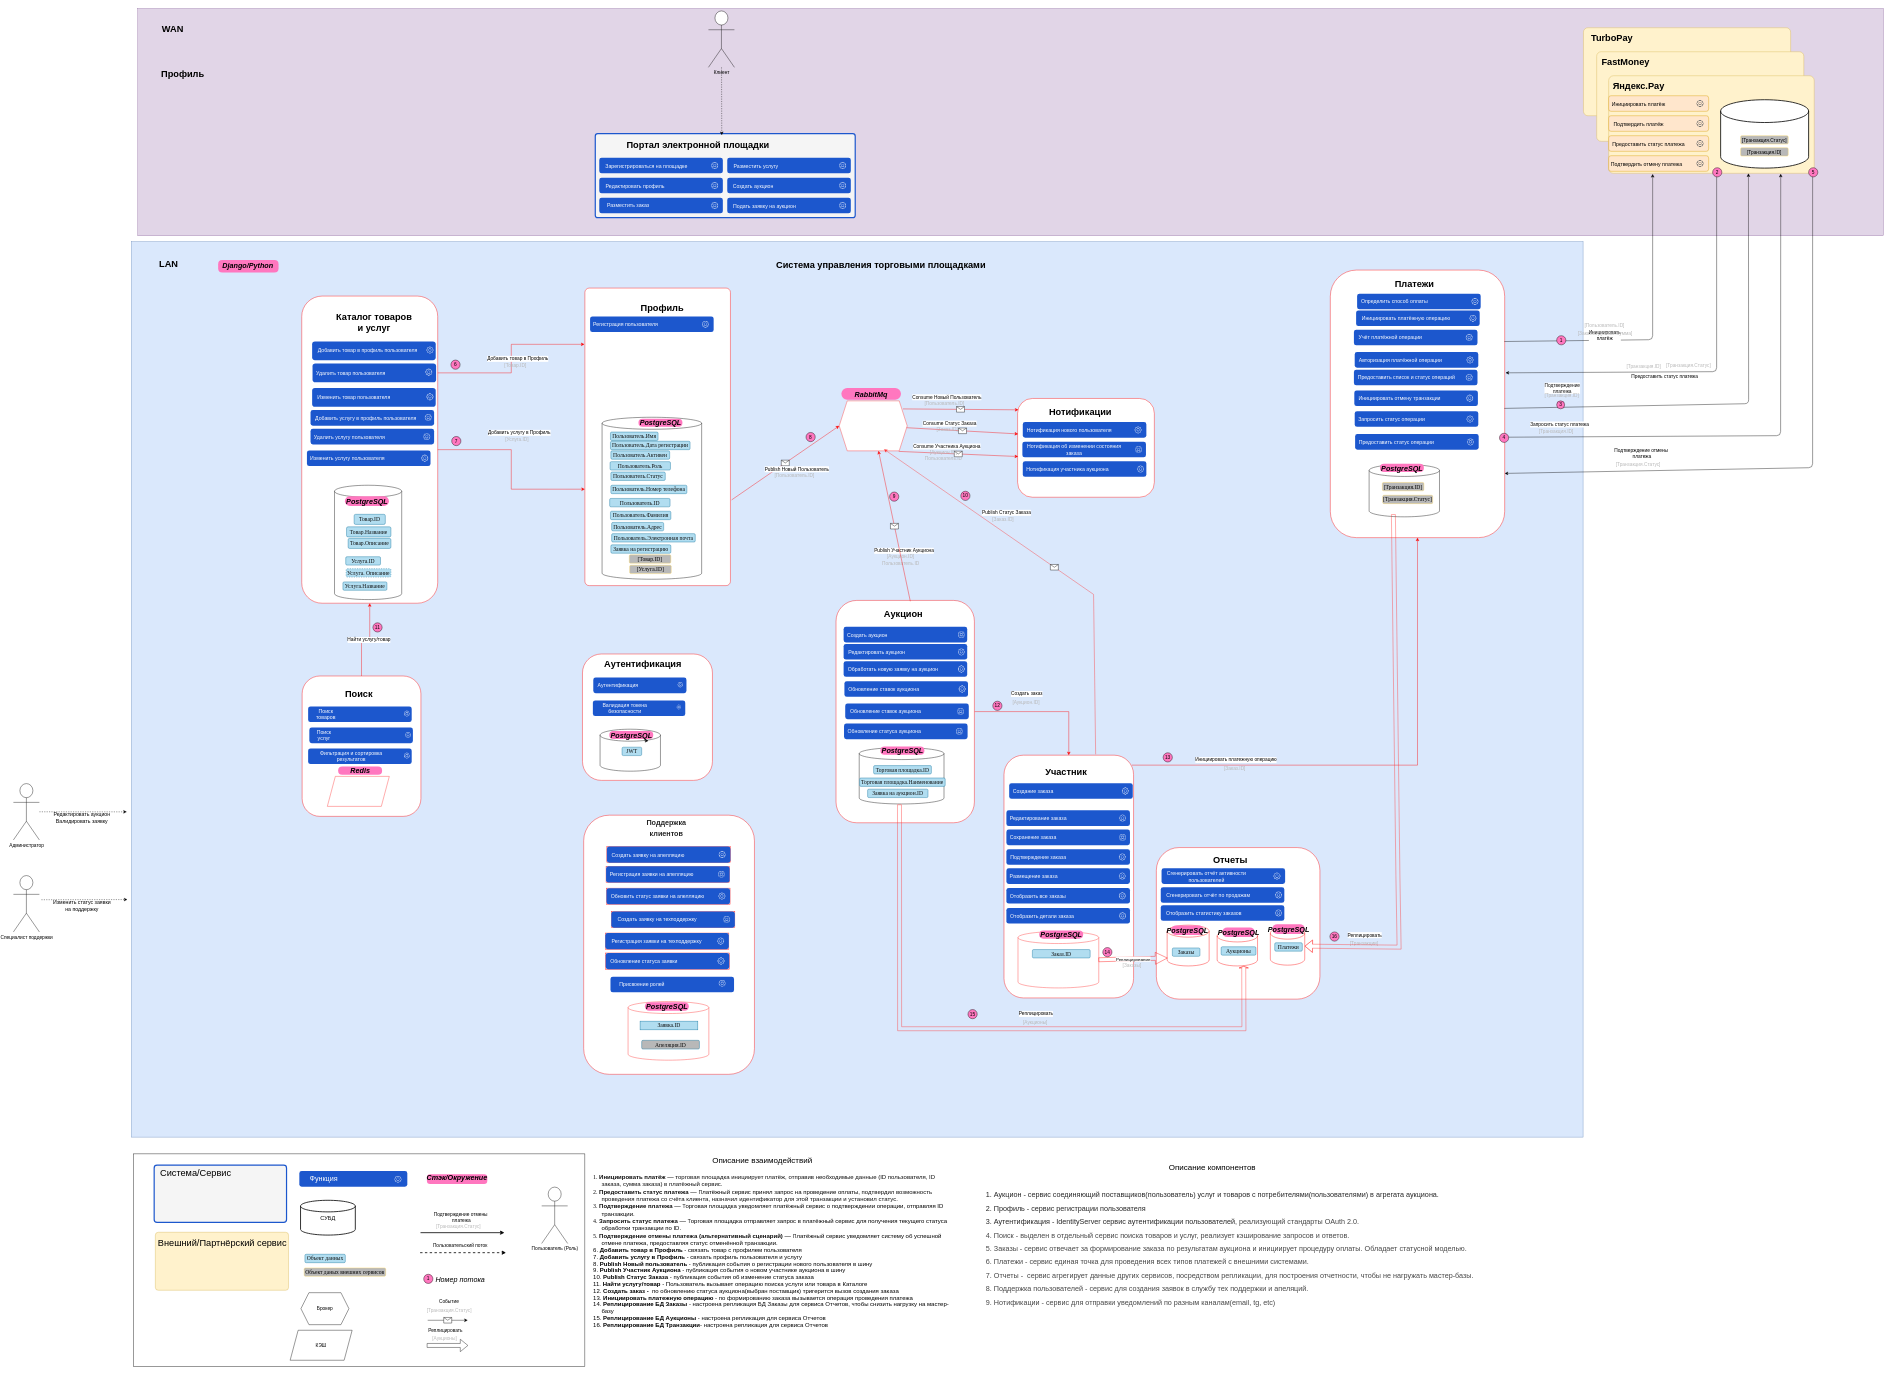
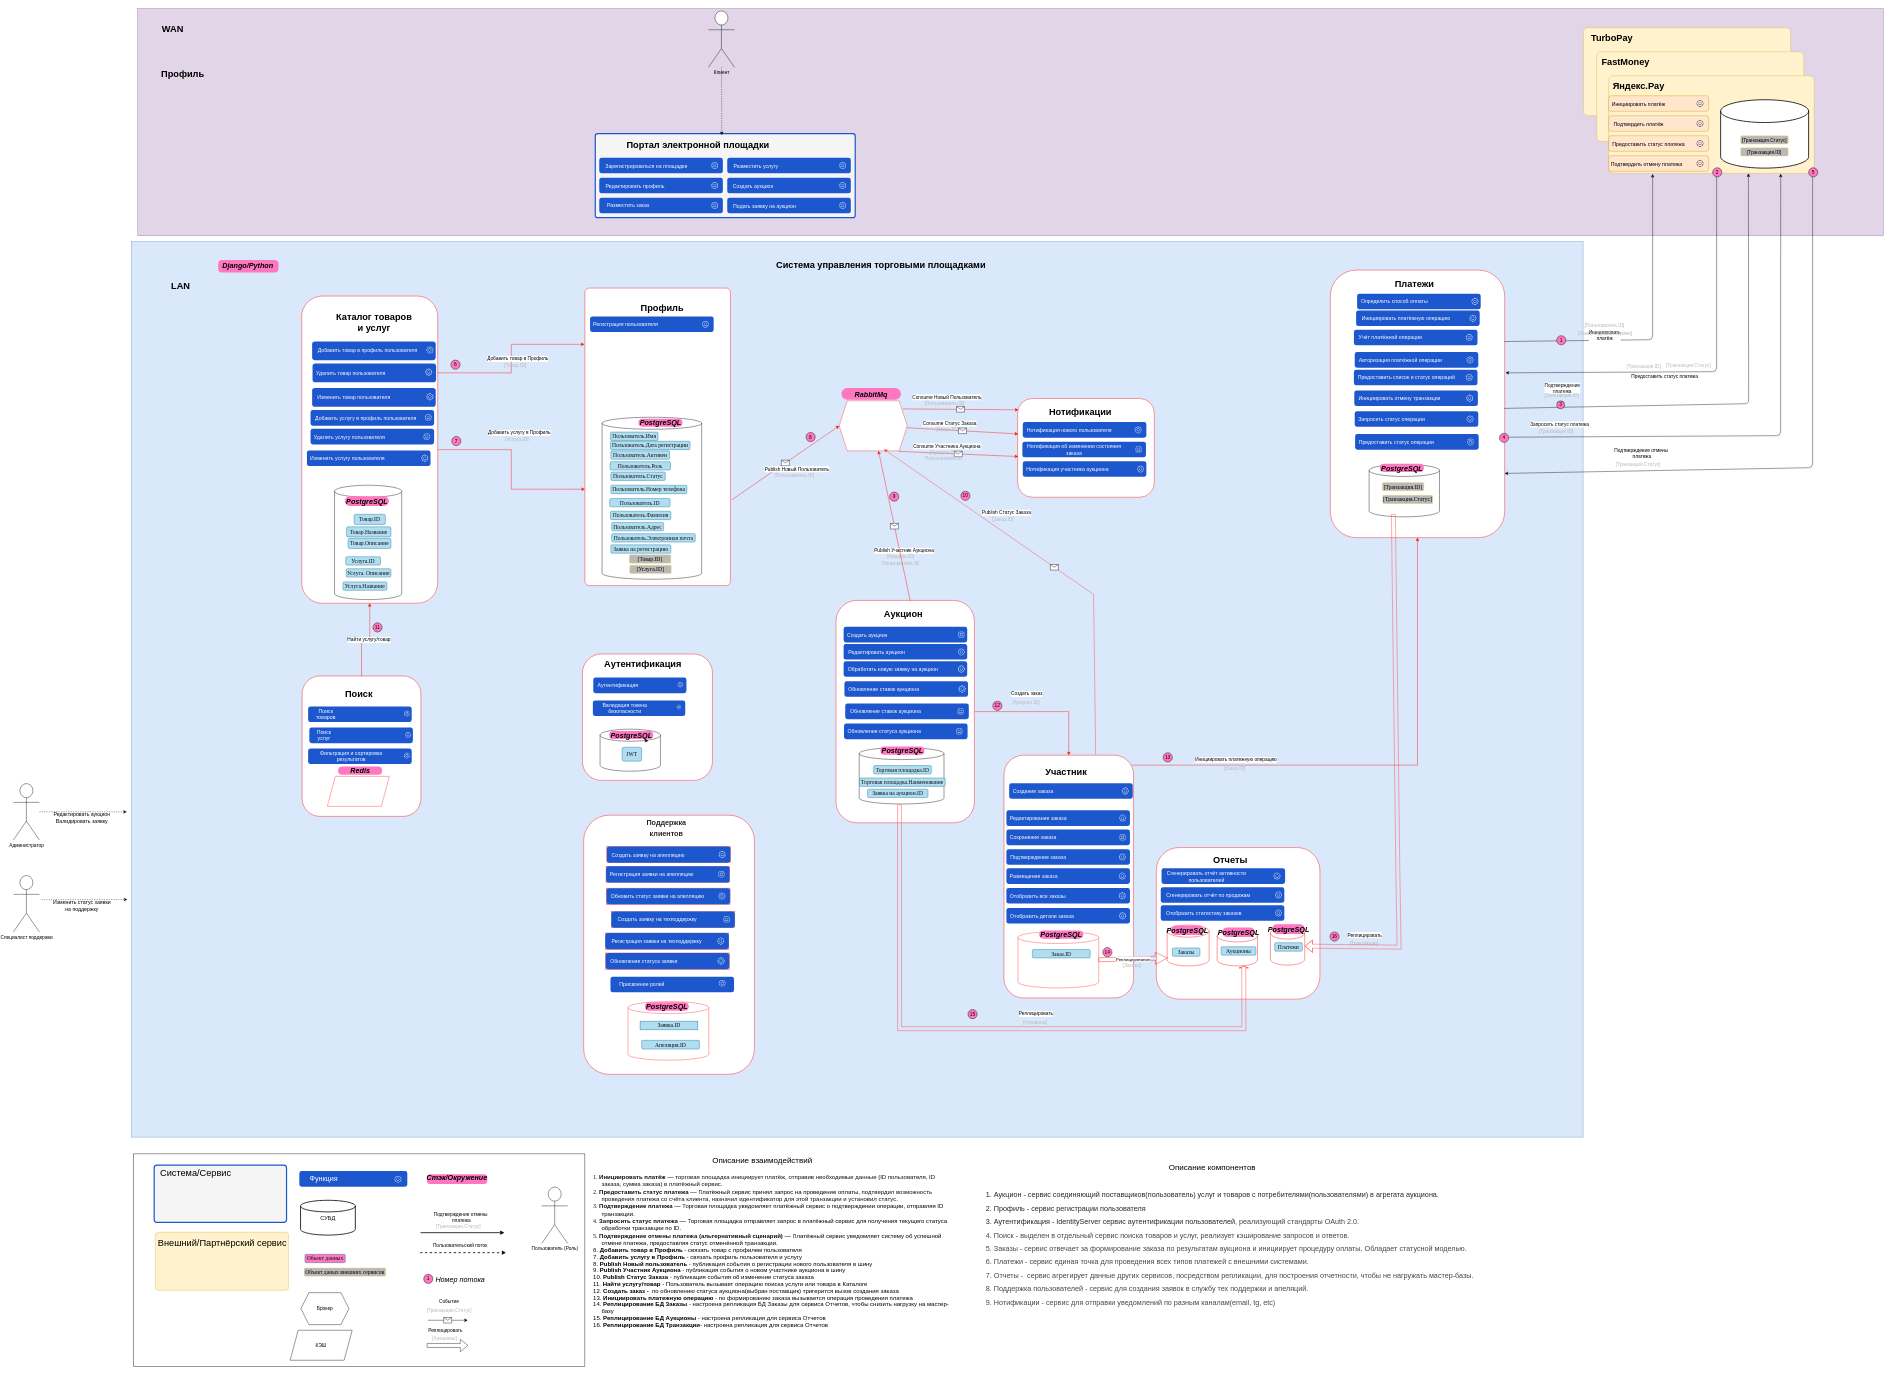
(169, 264) -> (181, 286)
(369, 573) -> (369, 573)
(632, 751) -> (632, 754)
(671, 1045) -> (671, 1045)
(325, 1258) -> (325, 1258)
